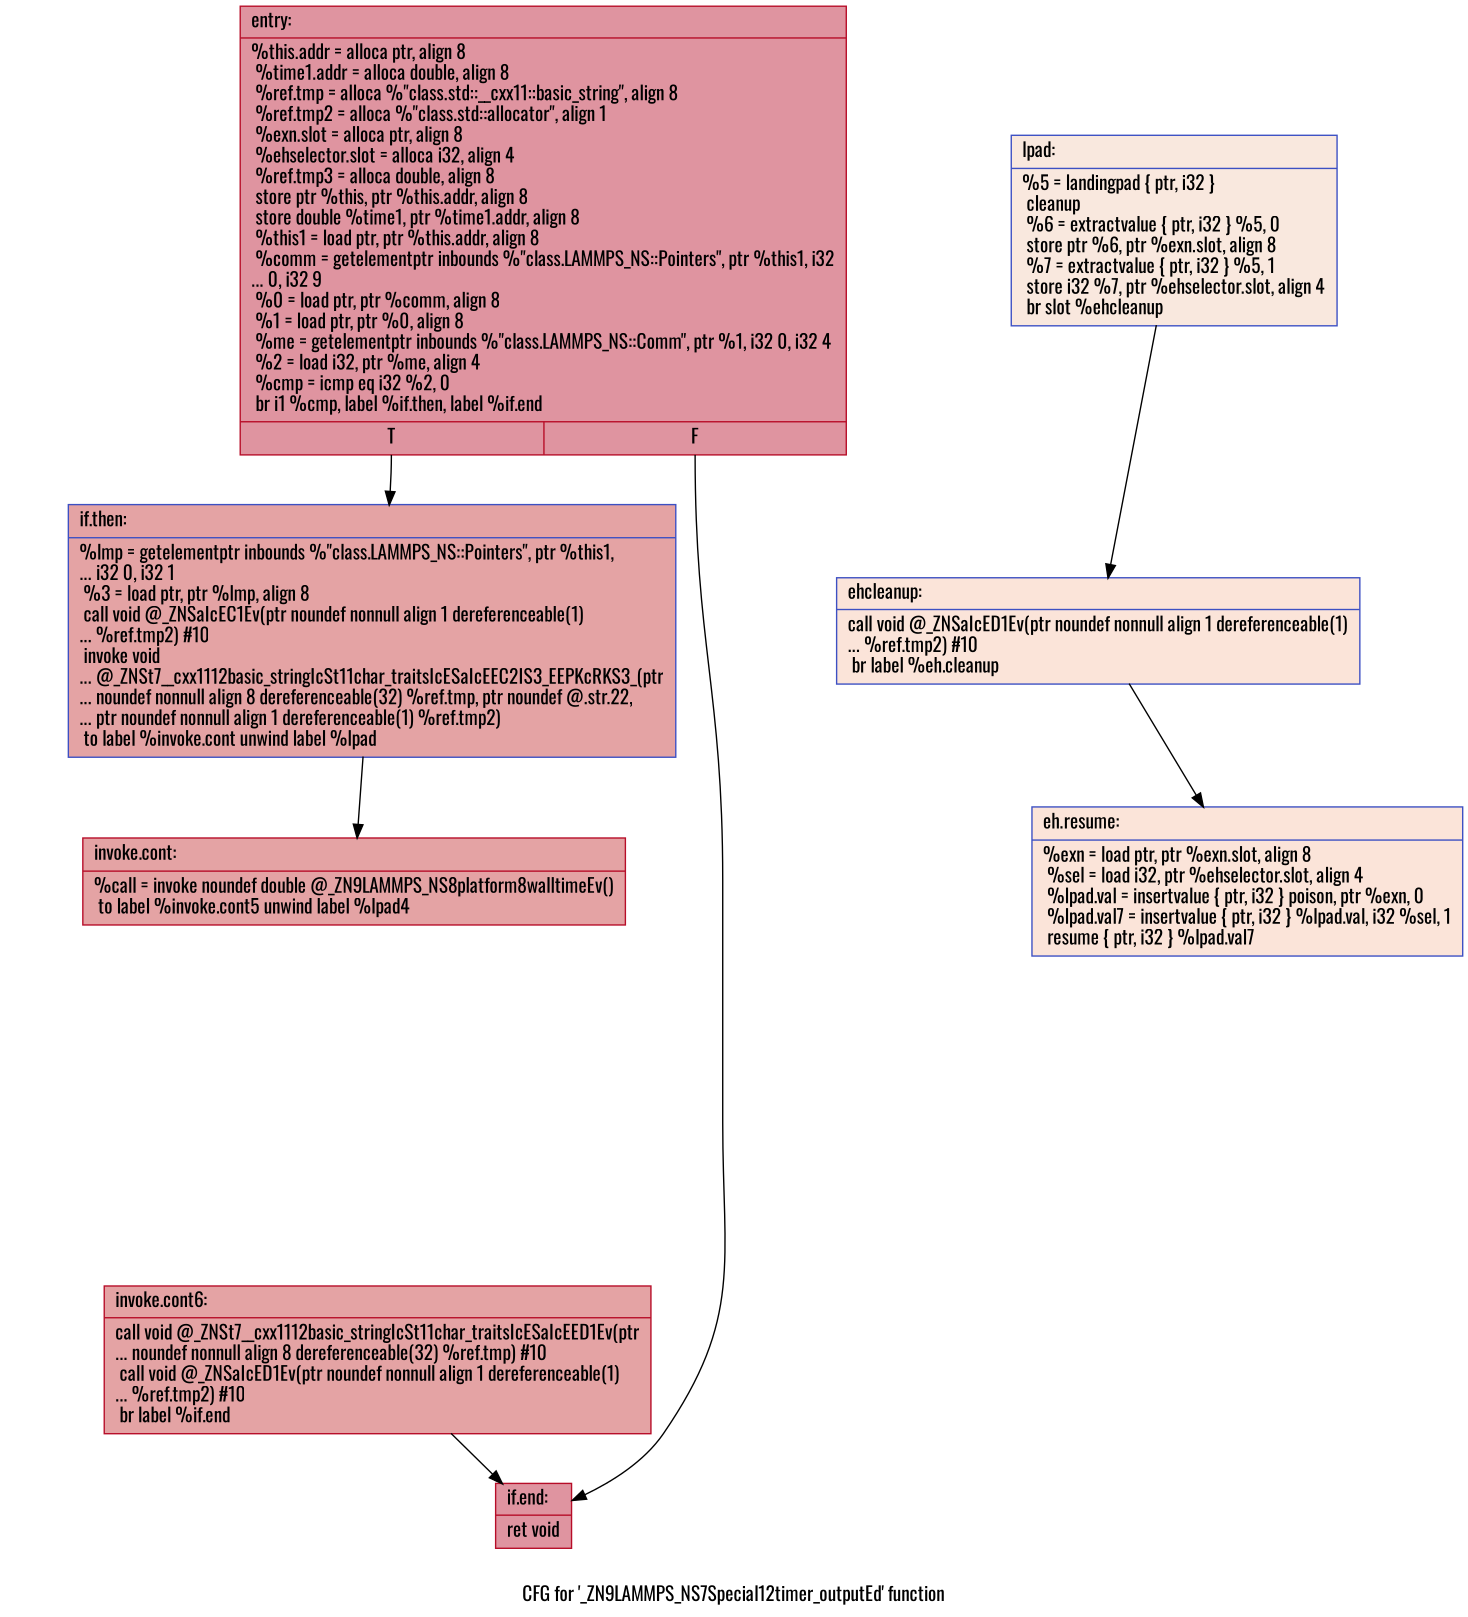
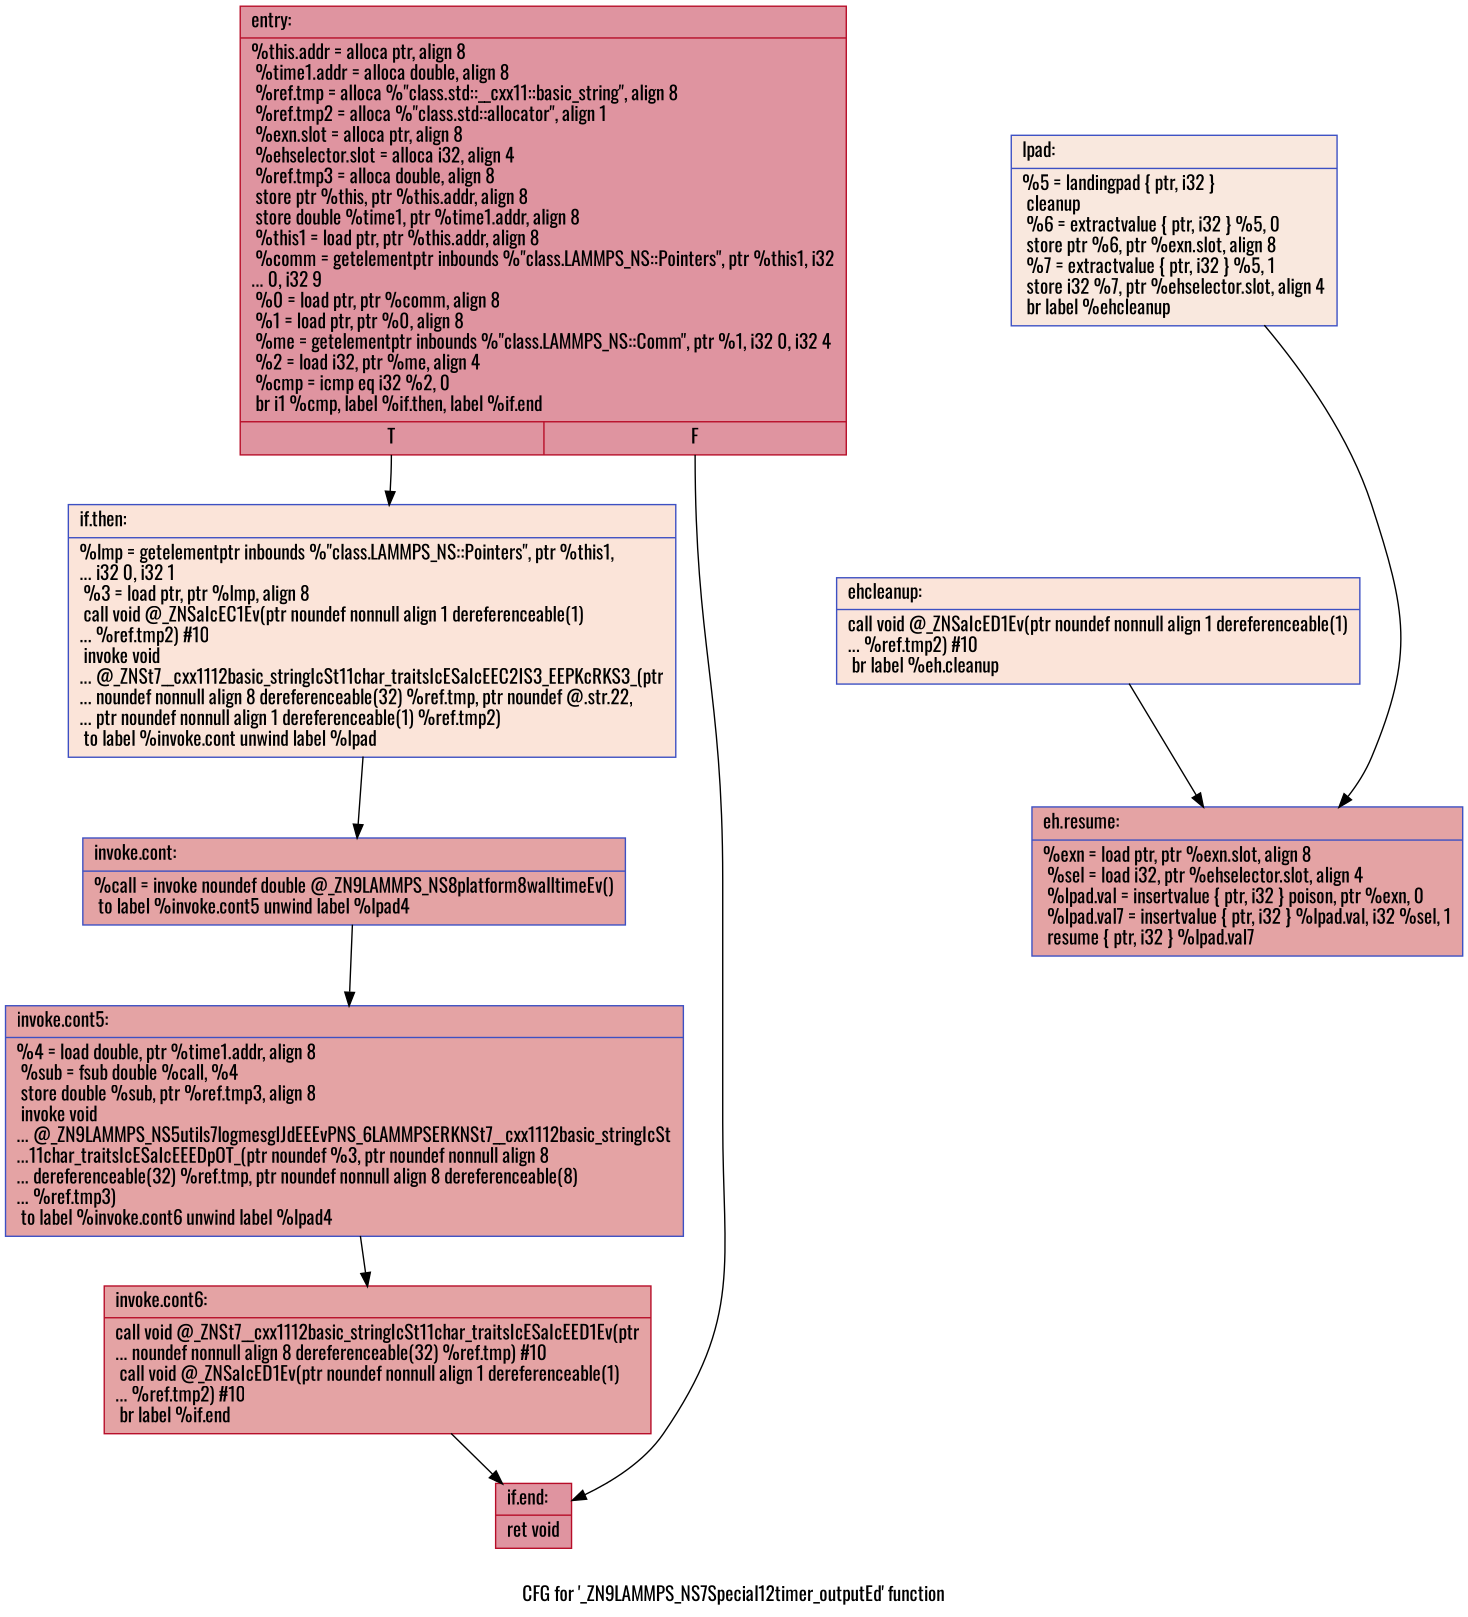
(1093, 309) -> (1097, 309)
(1134, 445) -> (1386, 551)
(372, 631) -> (372, 631)
(354, 881) -> (354, 881)
(1247, 881) -> (1247, 881)
none -> (344, 1121)
